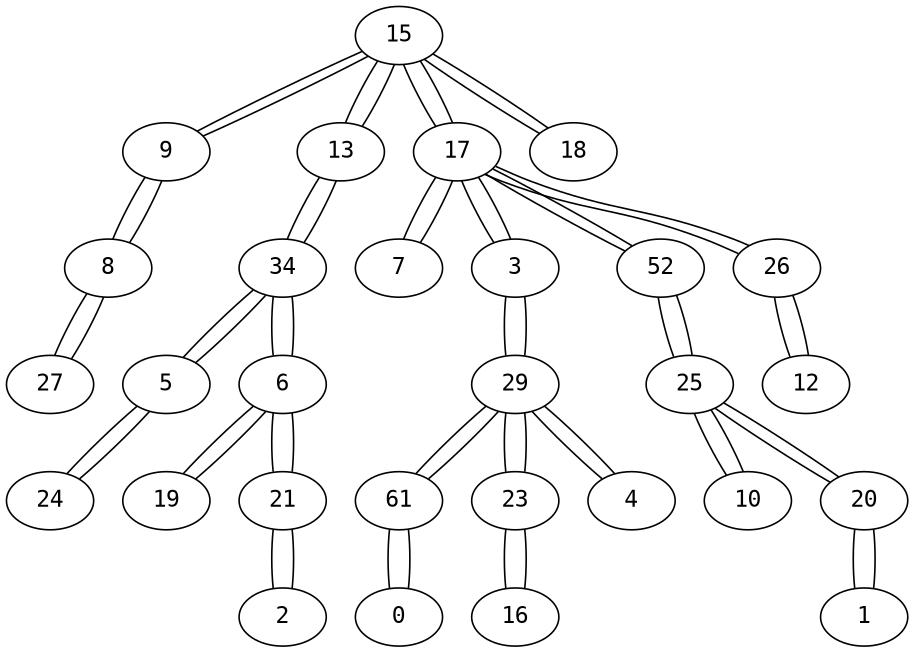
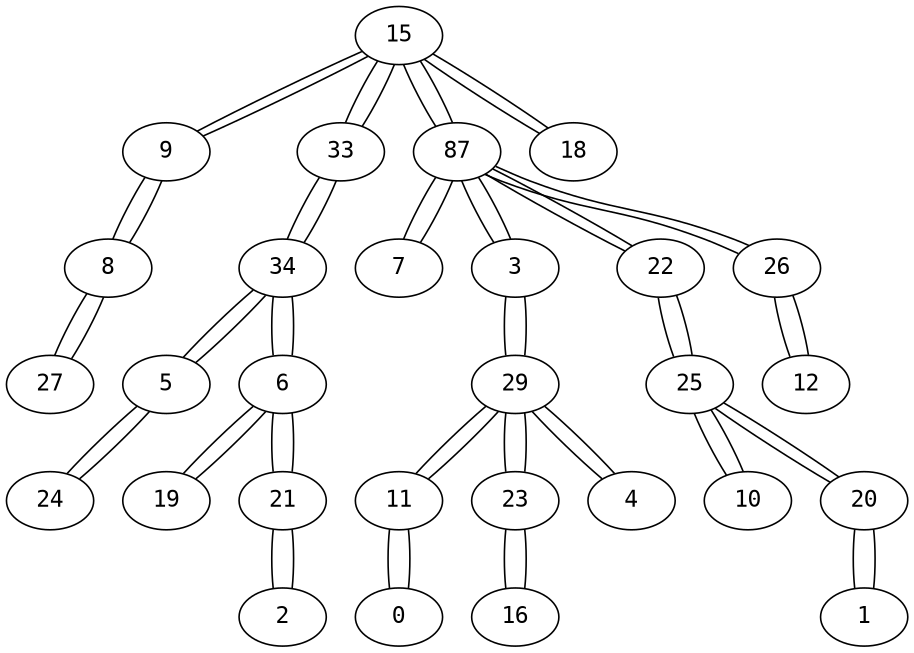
(341, 152) -> (341, 152)
(457, 152) -> (457, 152)
(661, 268) -> (661, 268)
(399, 501) -> (399, 501)
